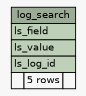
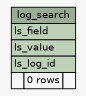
(43, 80) -> (43, 80)
